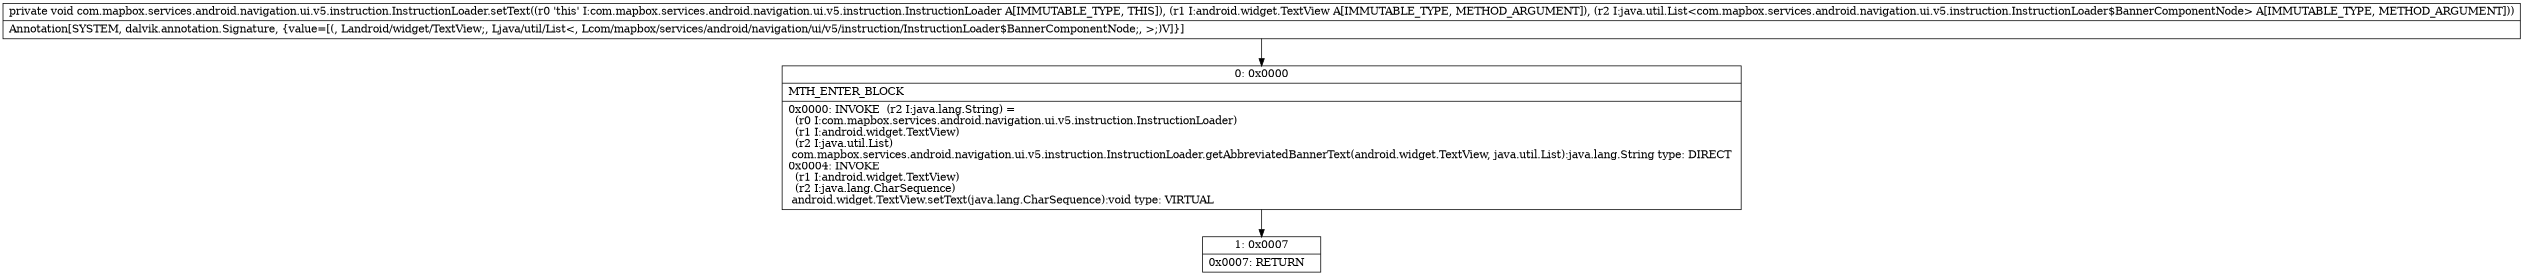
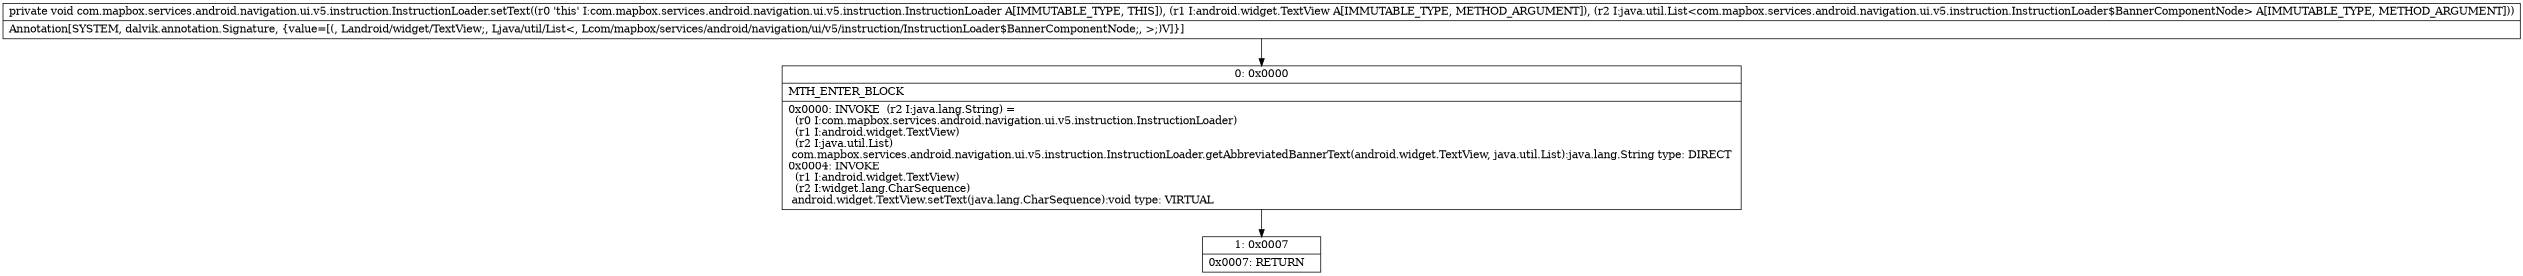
(872, 189) -> (879, 189)
